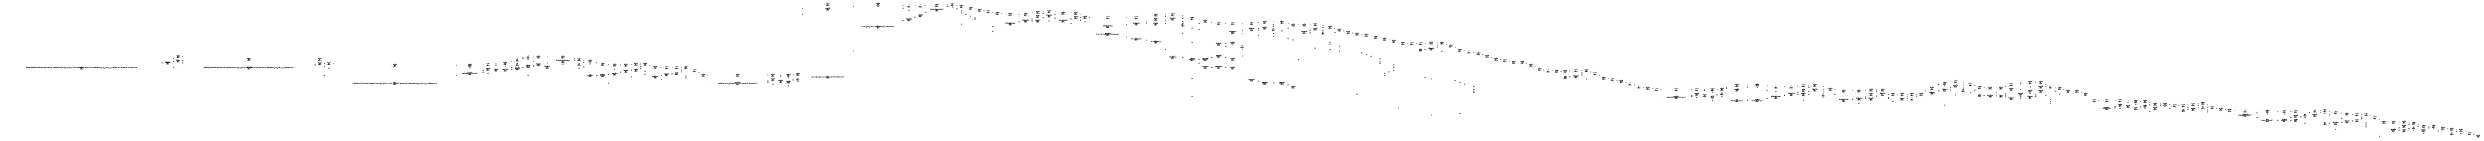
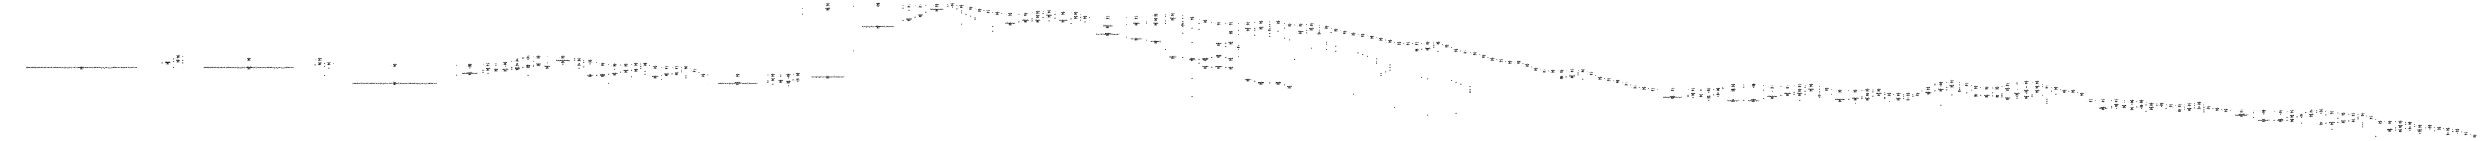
(1233, 33) -> (1231, 33)
